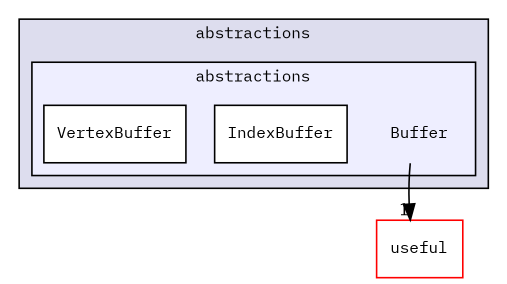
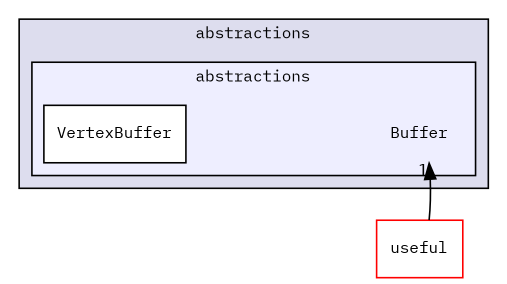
(281, 134) -> none
(409, 184) -> (430, 200)
